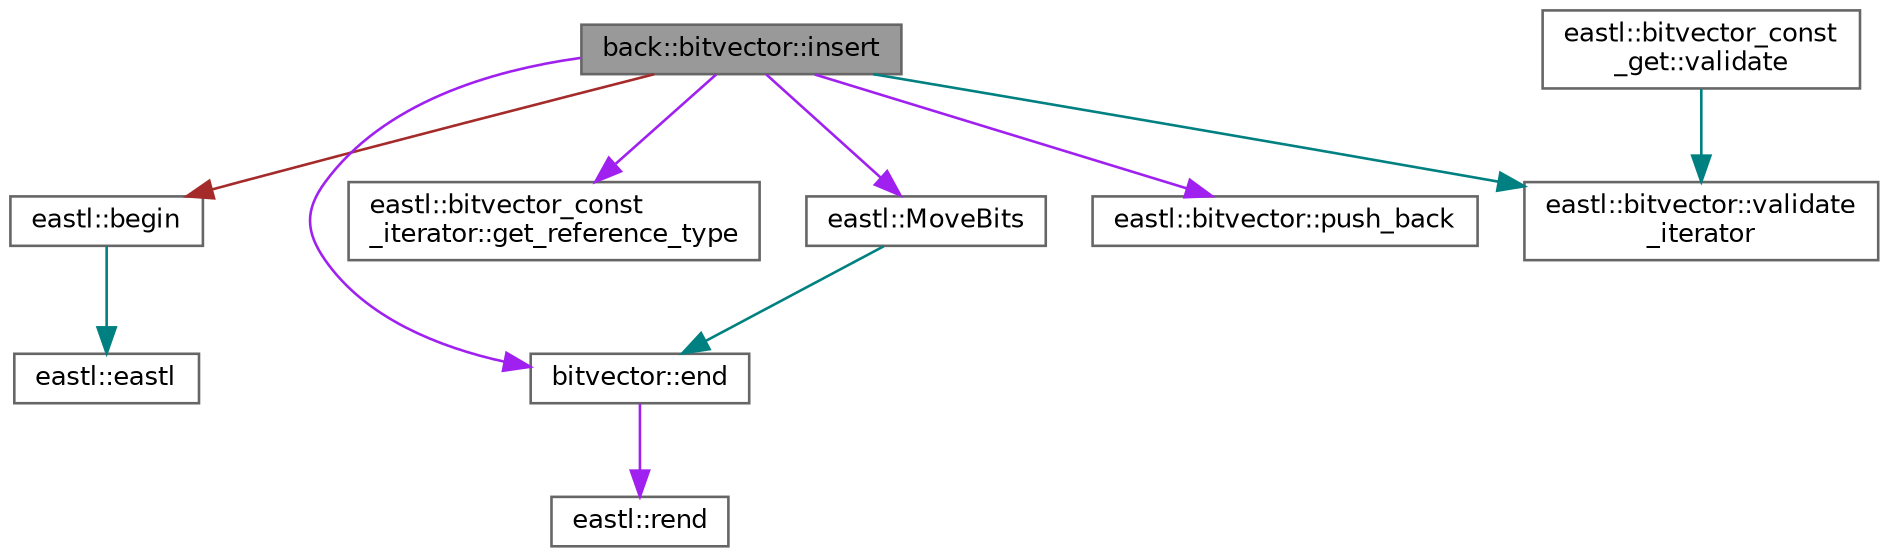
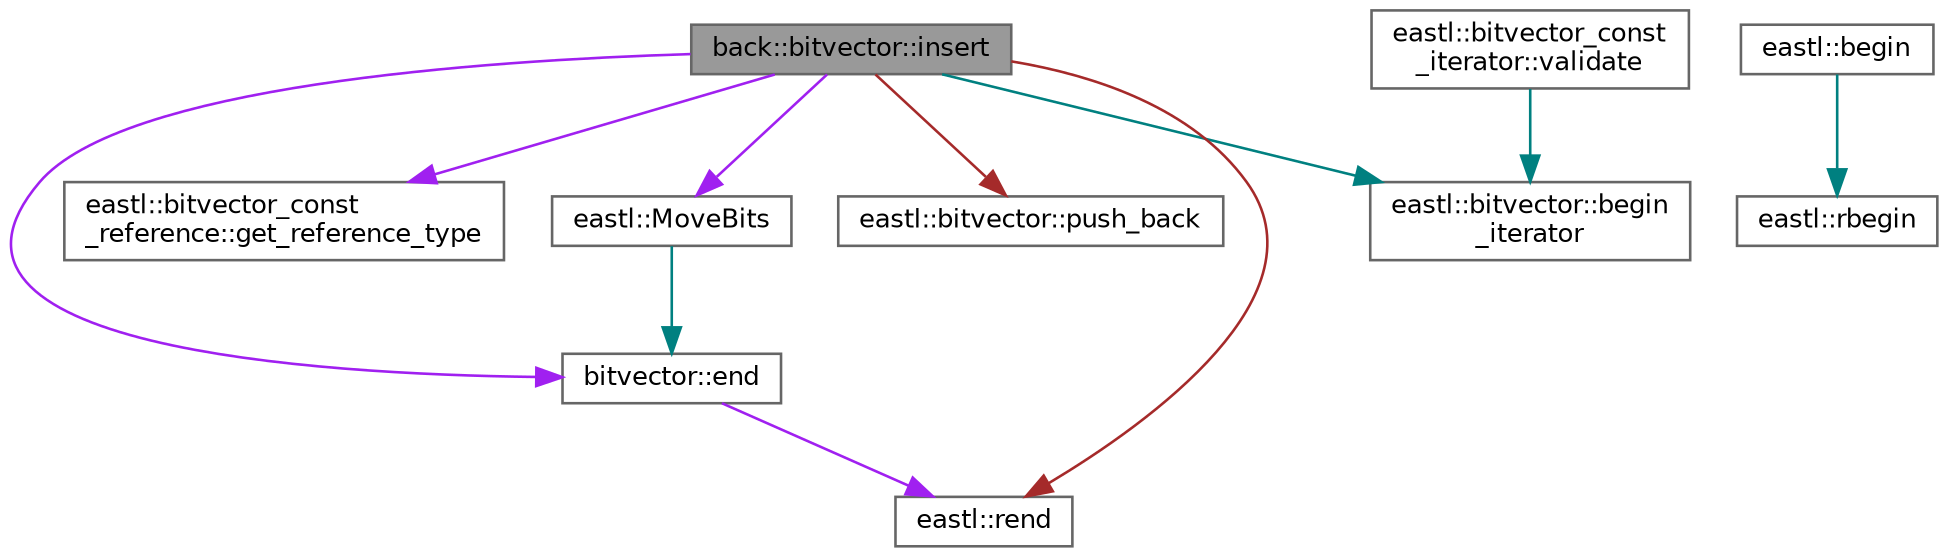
(1701, 49) -> (1530, 49)
(433, 131) -> (1265, 243)
(1001, 131) -> (931, 126)
(554, 221) -> (284, 221)
(1701, 221) -> (1530, 221)
(107, 379) -> (1837, 221)
